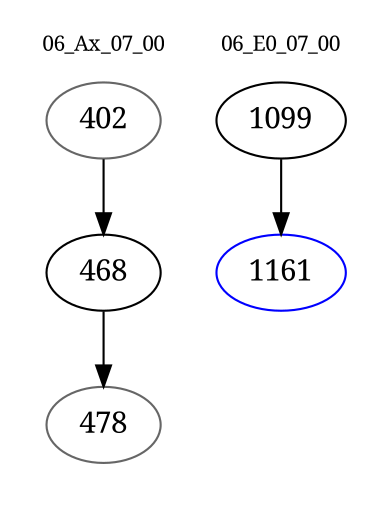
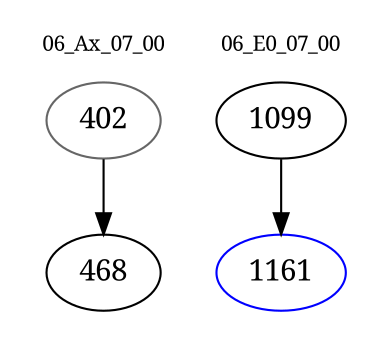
(104, 425) -> none
